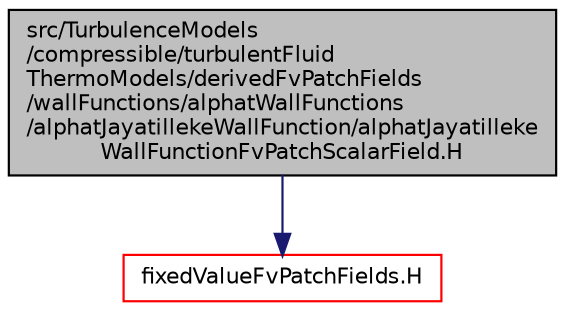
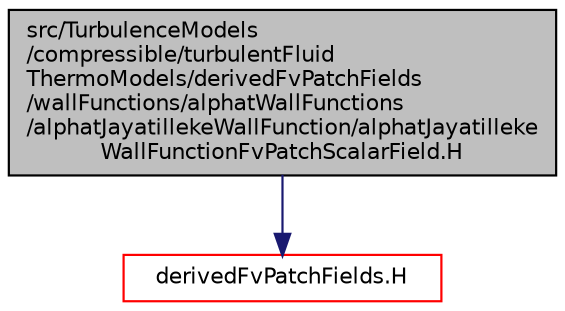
(282, 278) -> (282, 278)
